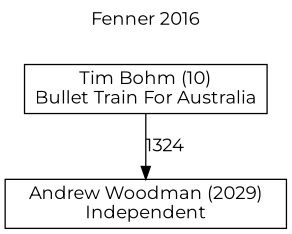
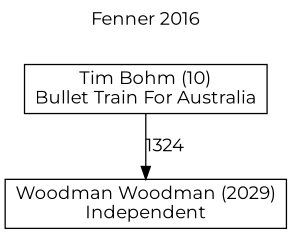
(146, 204) -> (146, 204)
